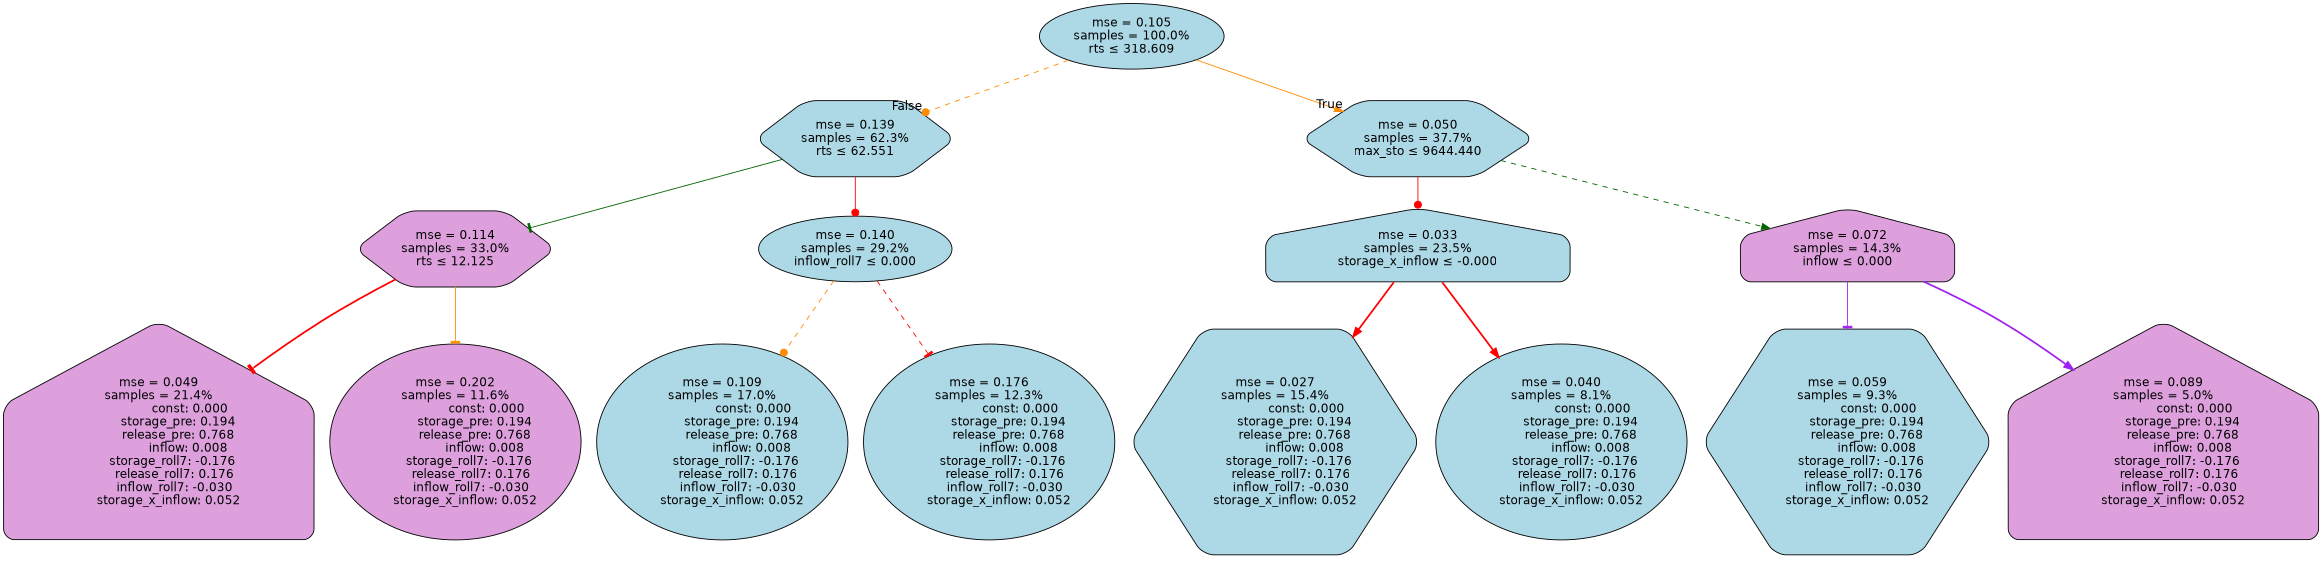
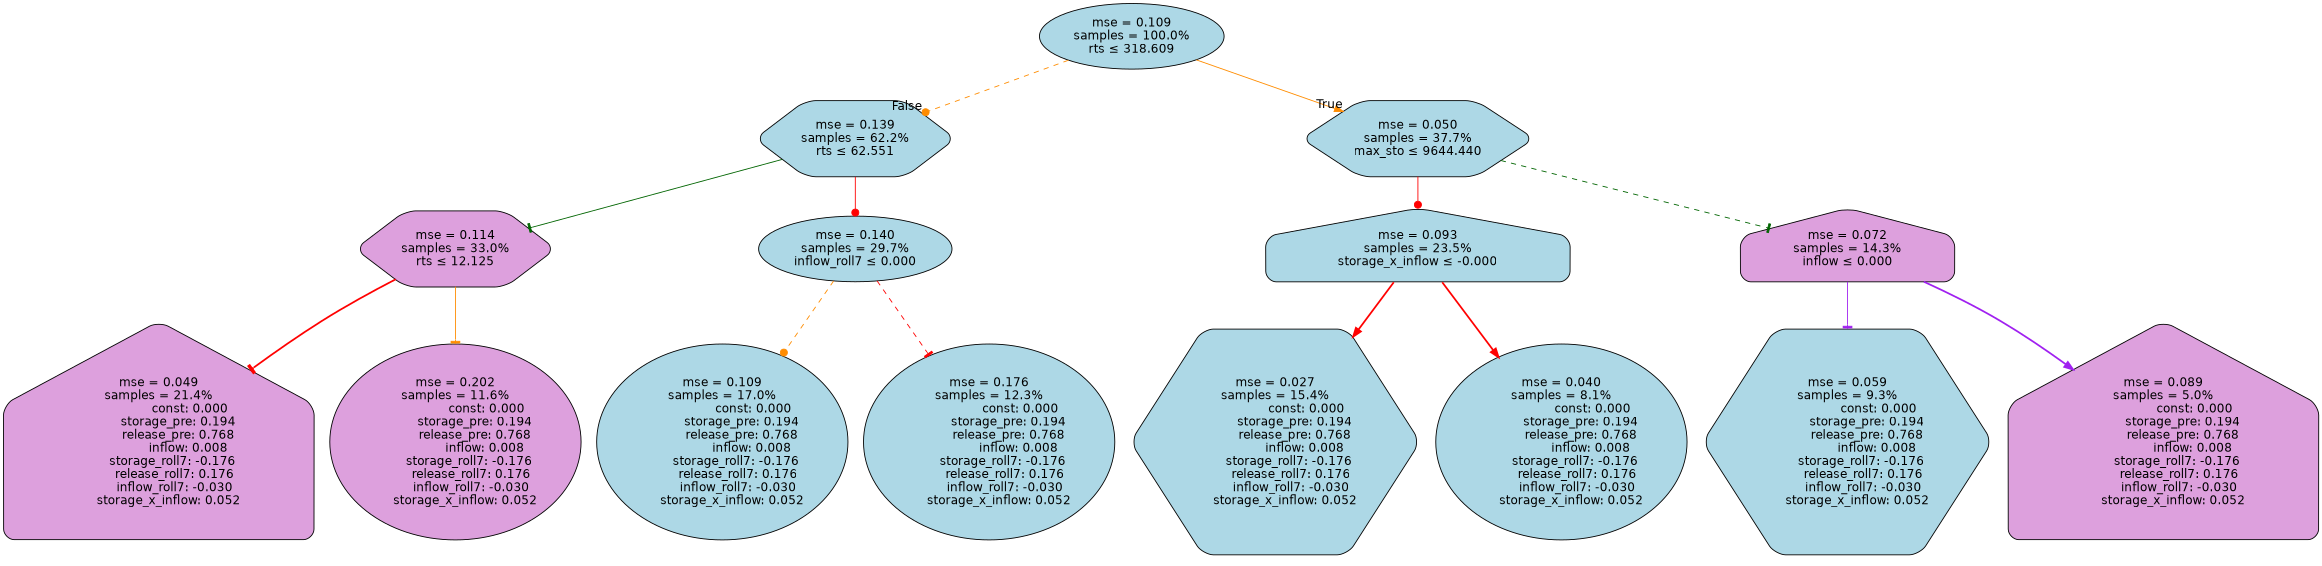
(1132, 36) -> (1132, 36)
(855, 139) -> (855, 139)
(1631, 193) -> (1631, 193)
(855, 249) -> (855, 249)
(1418, 249) -> (1418, 249)
